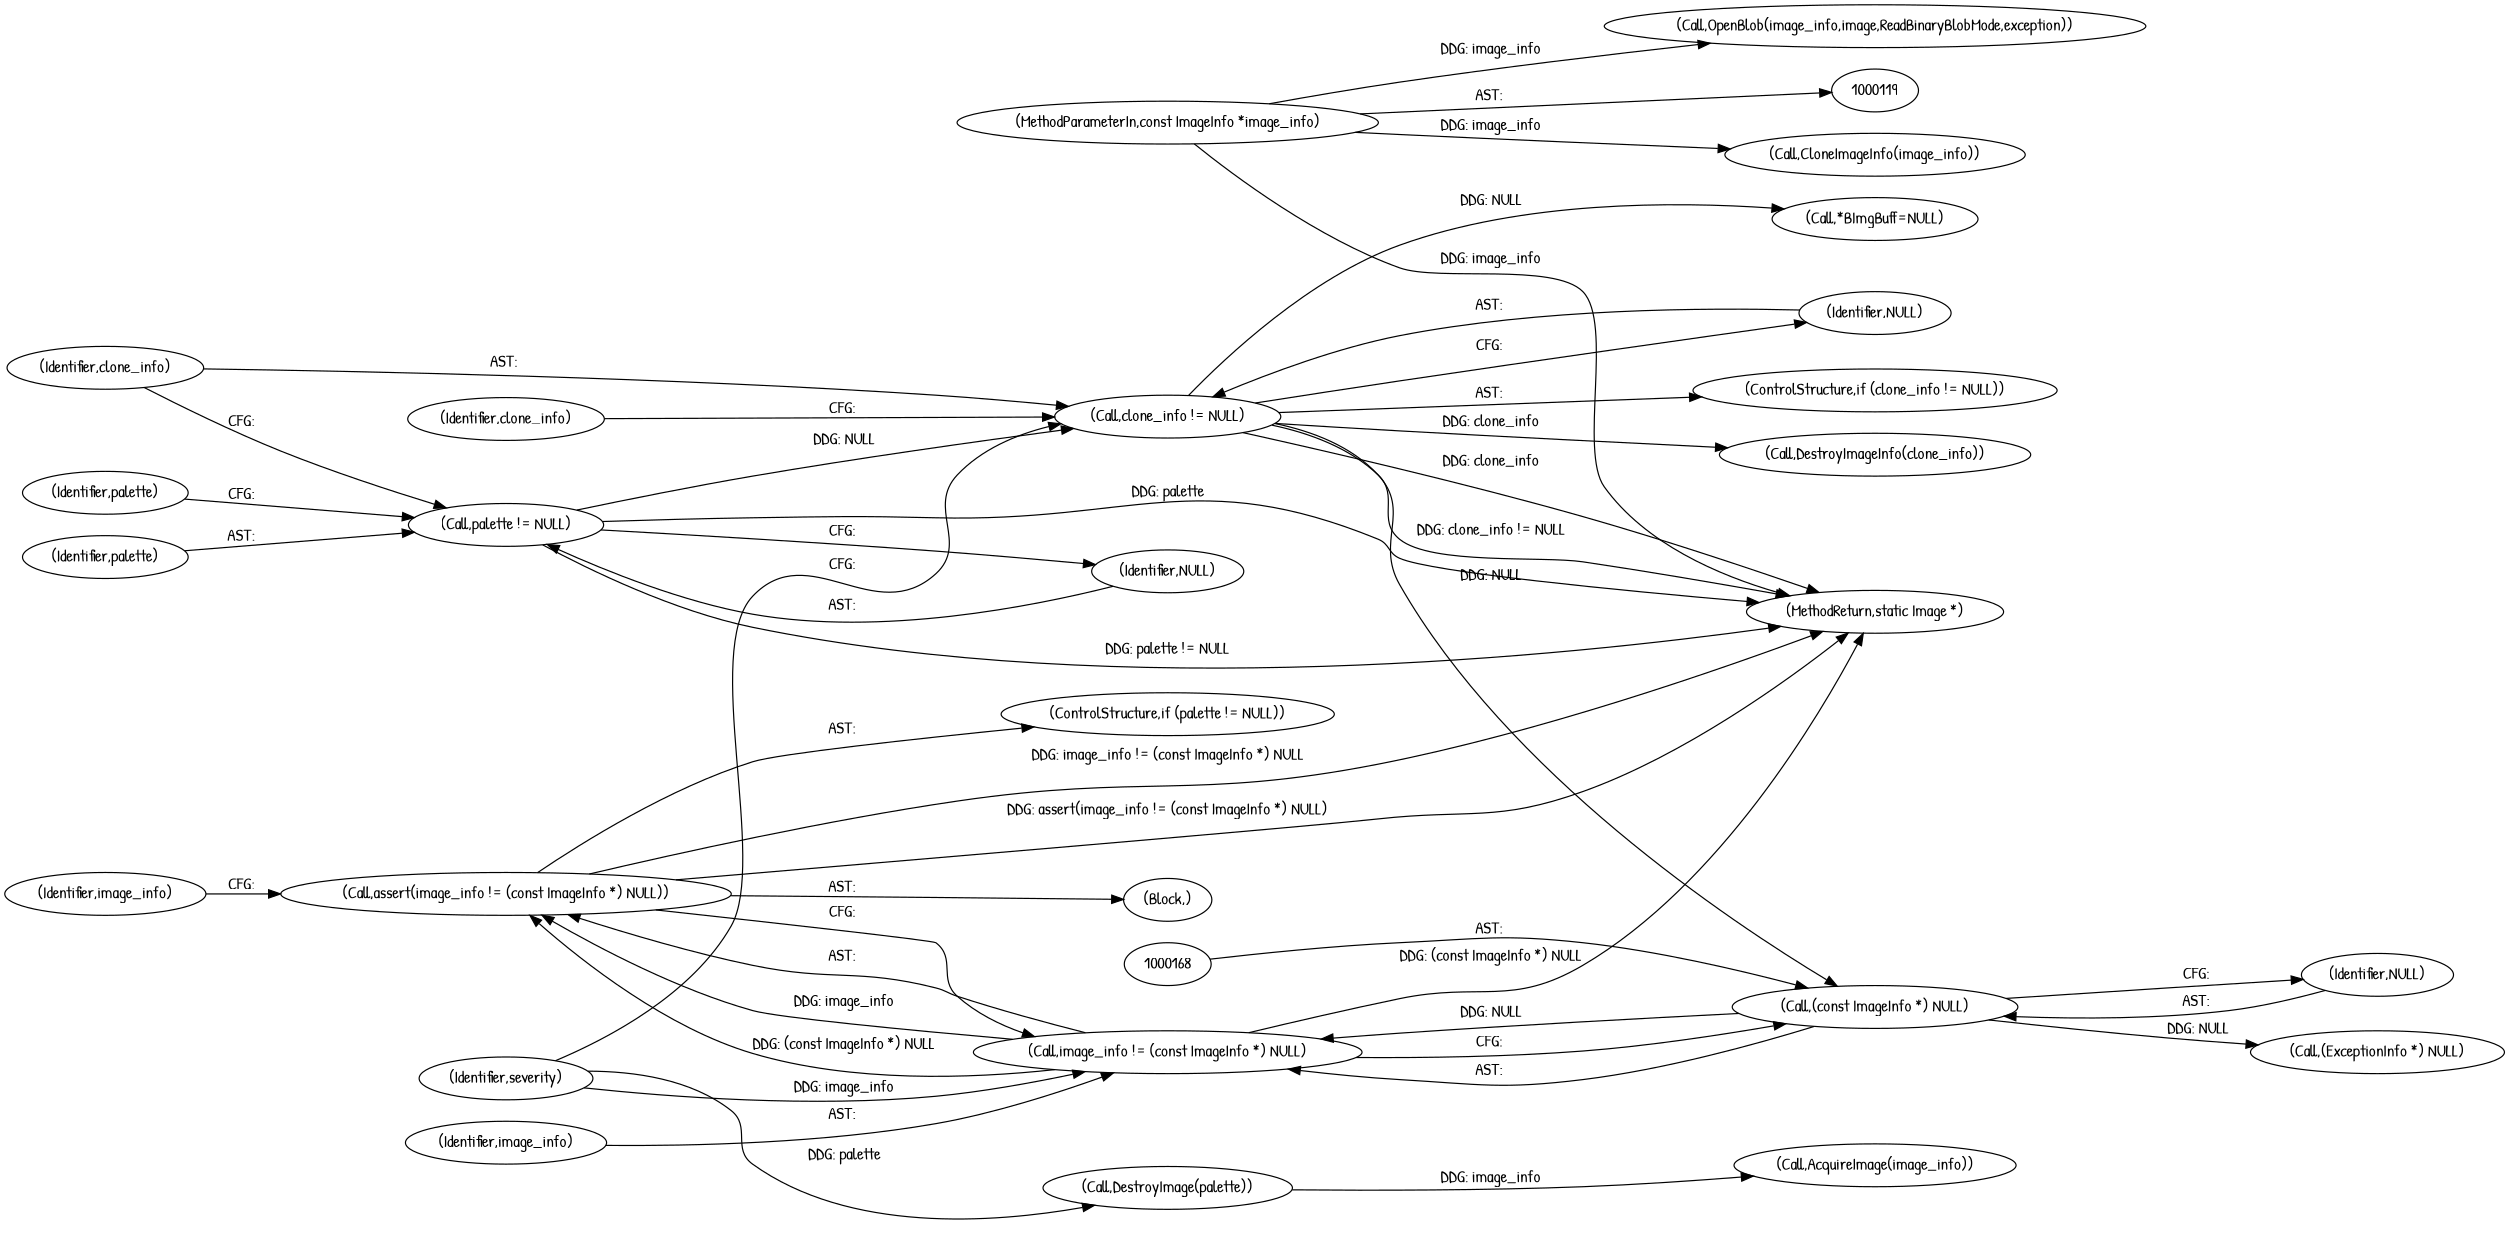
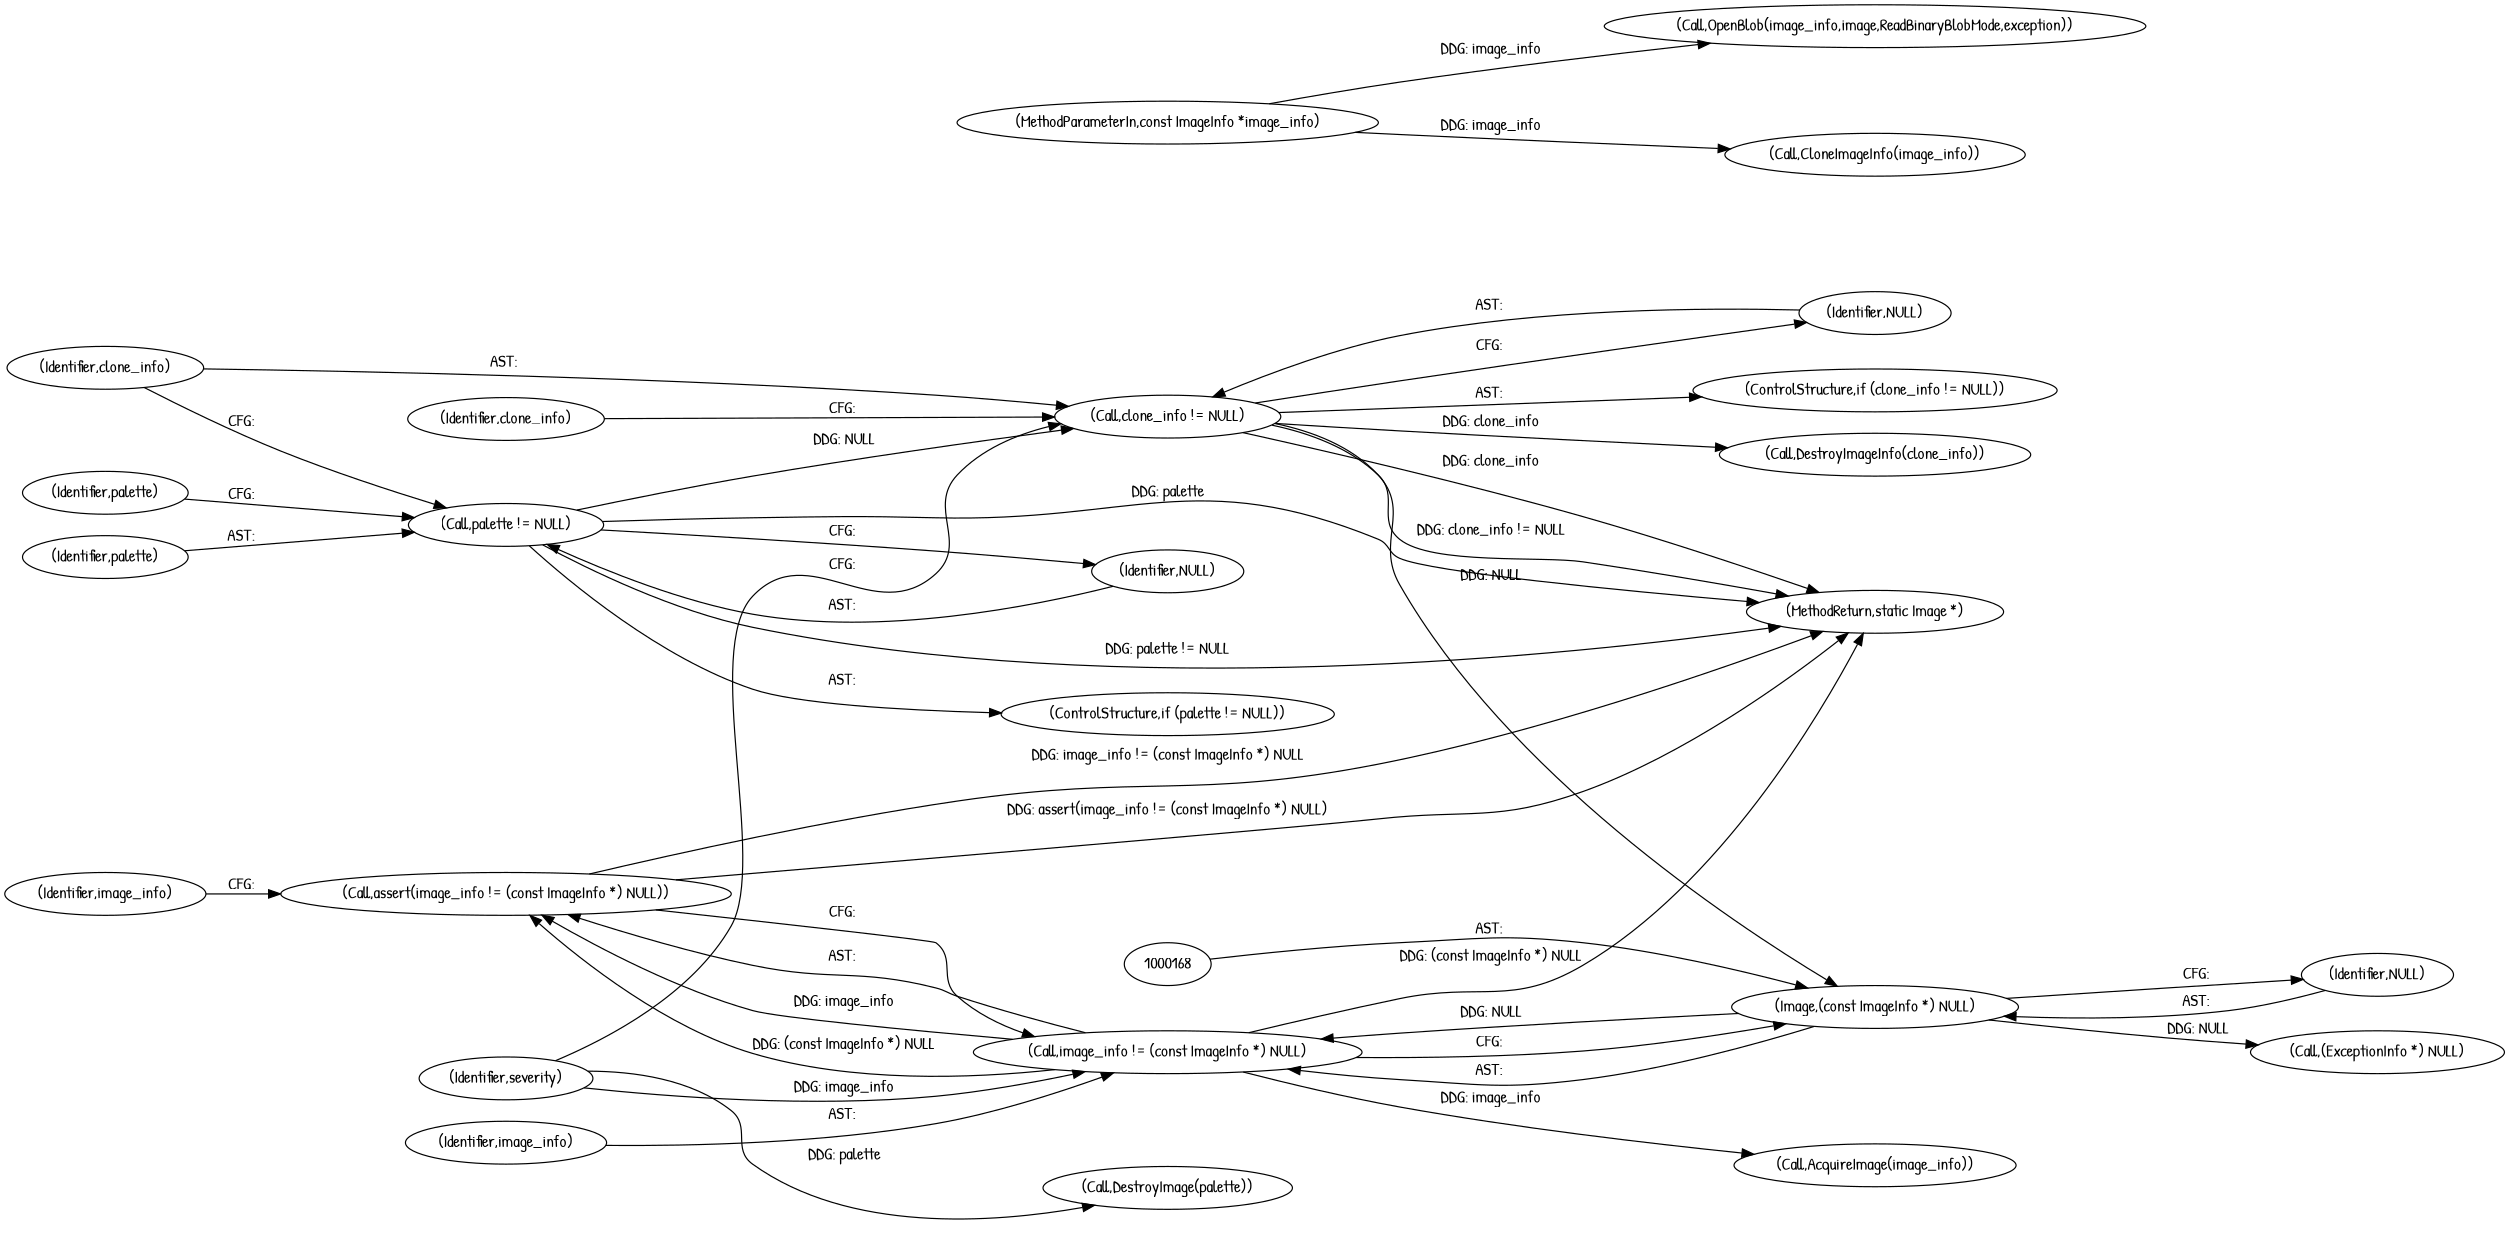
(1875, 91) -> none
(1875, 219) -> none
(1574, 286) -> none
(767, 759) -> (751, 689)
(1168, 900) -> none
(1875, 1007) -> (1875, 1007)
(1517, 1189) -> (1491, 1122)
